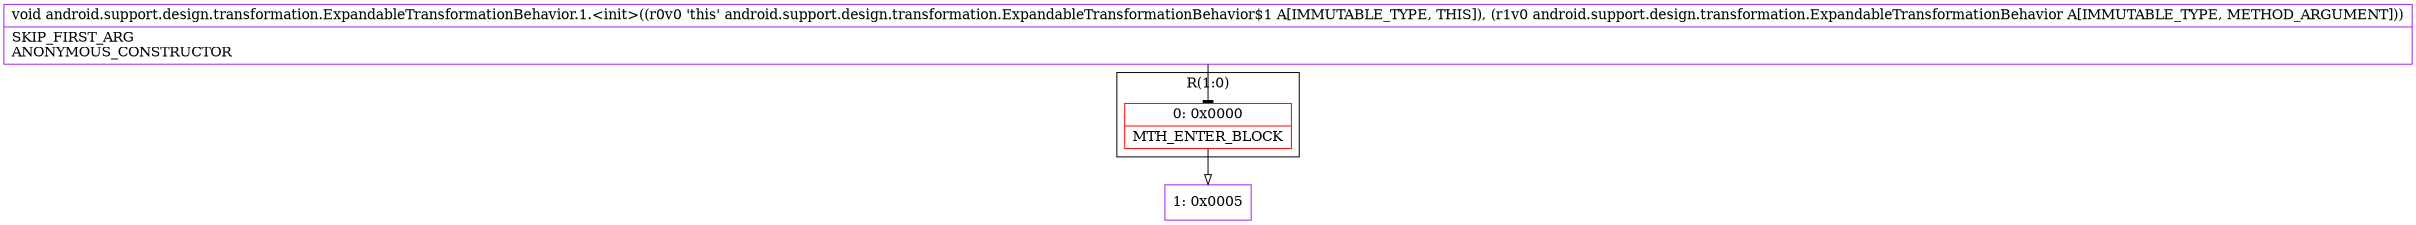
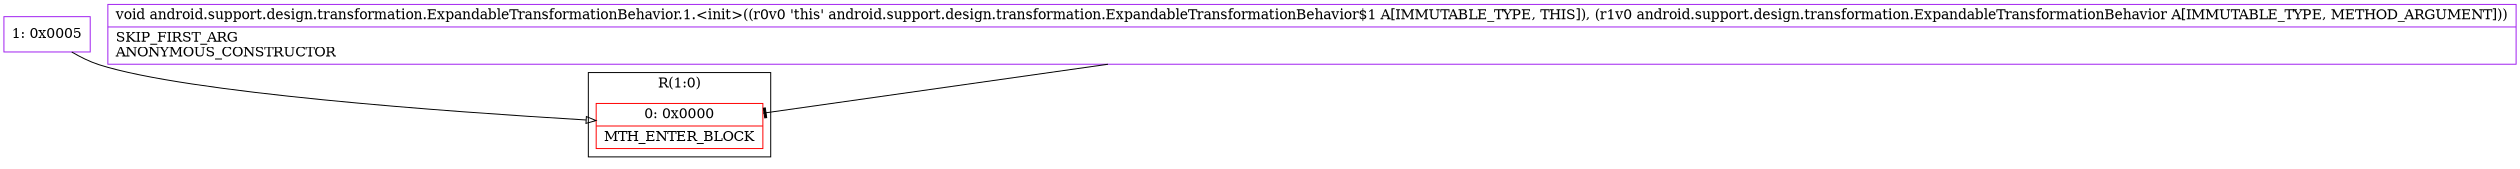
(1208, 163) -> (326, 100)
